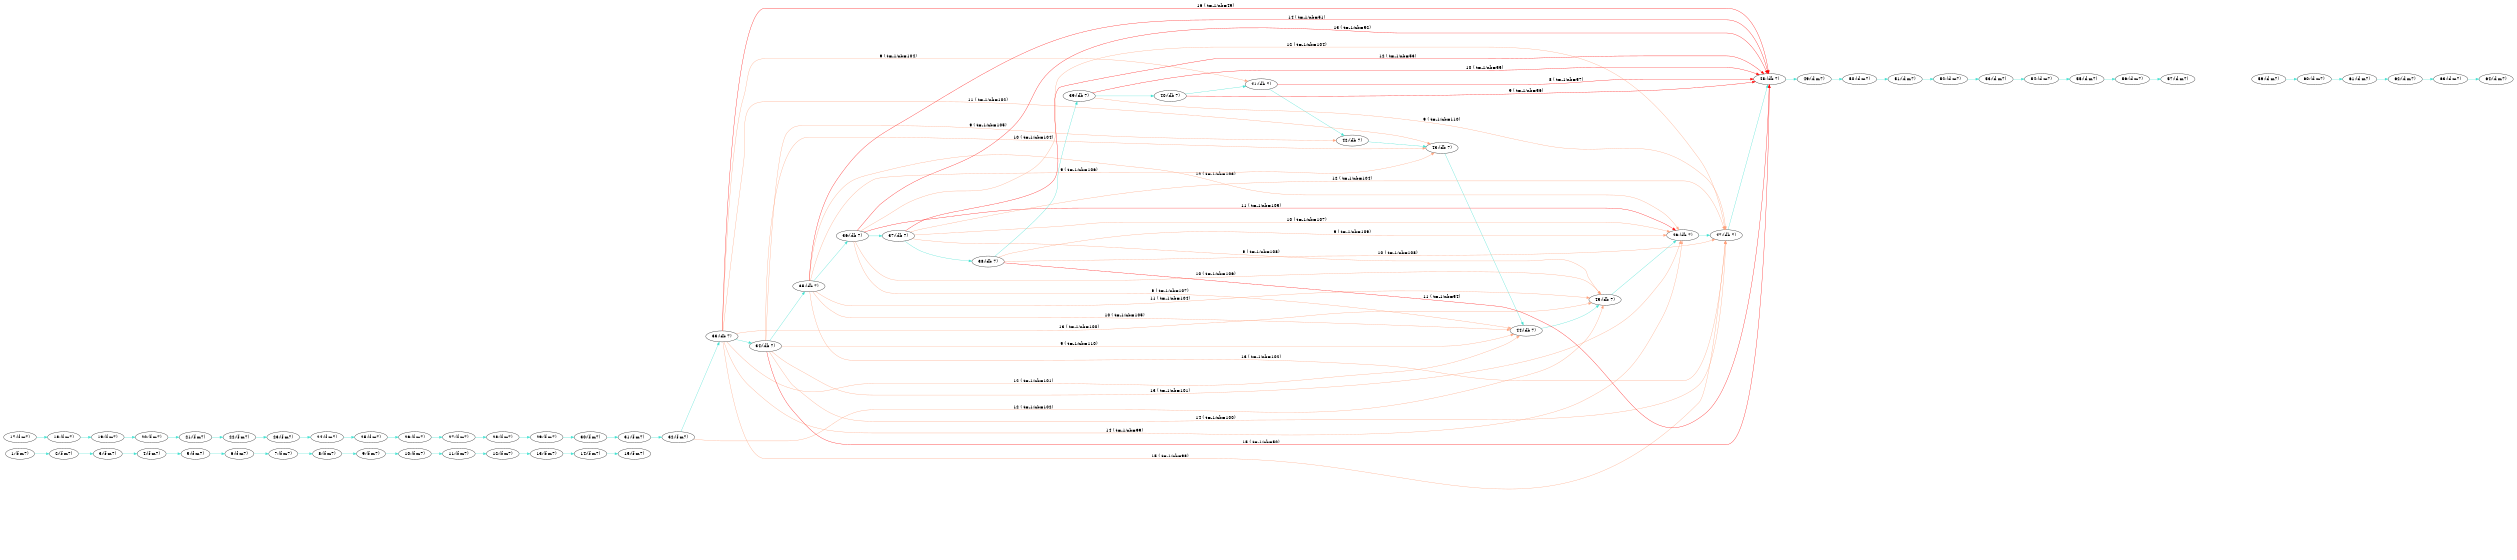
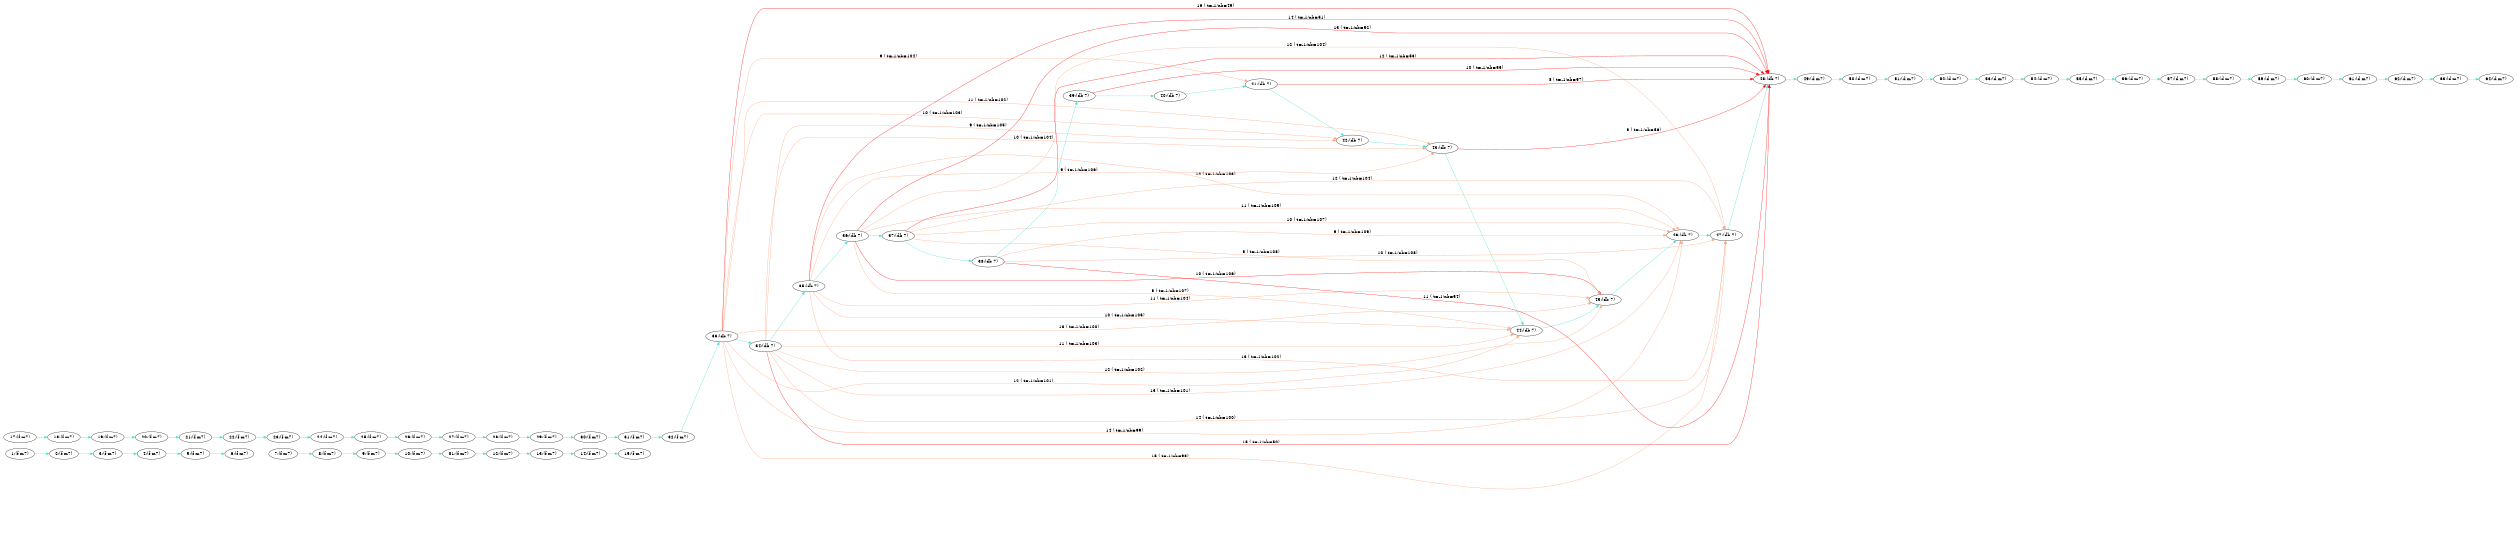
none -> (2223, 79)
(1470, 95) -> (1617, 141)
none -> (938, 116)
(1431, 123) -> none
(1270, 208) -> (1270, 208)
(1221, 277) -> (1221, 277)
(1079, 344) -> (1079, 344)
(1161, 410) -> (1194, 373)
(260, 454) -> none
(459, 454) -> (459, 454)
